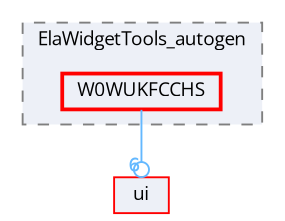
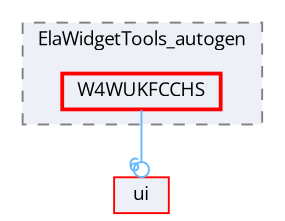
(141, 91) -> (141, 91)
